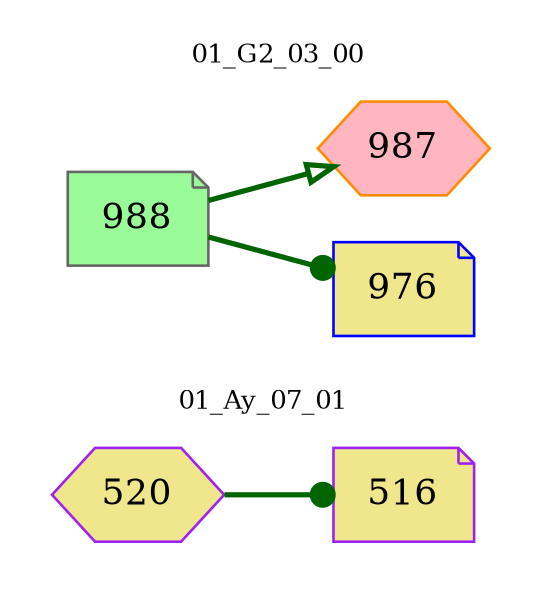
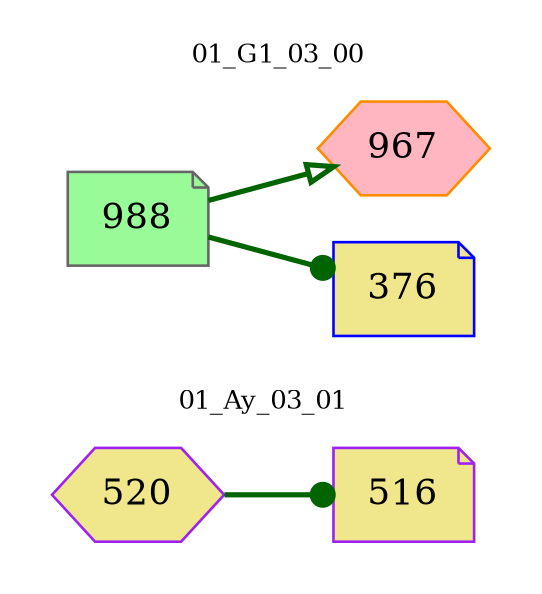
(279, 56) -> (279, 56)
(404, 148) -> (404, 148)
(404, 289) -> (404, 289)
(263, 402) -> (263, 402)
